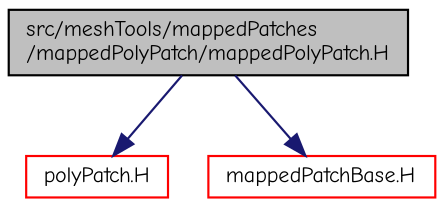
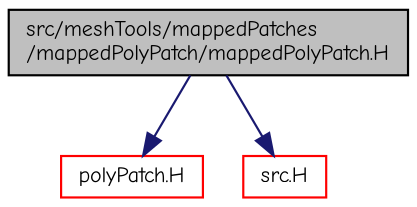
(322, 177) -> (285, 177)
